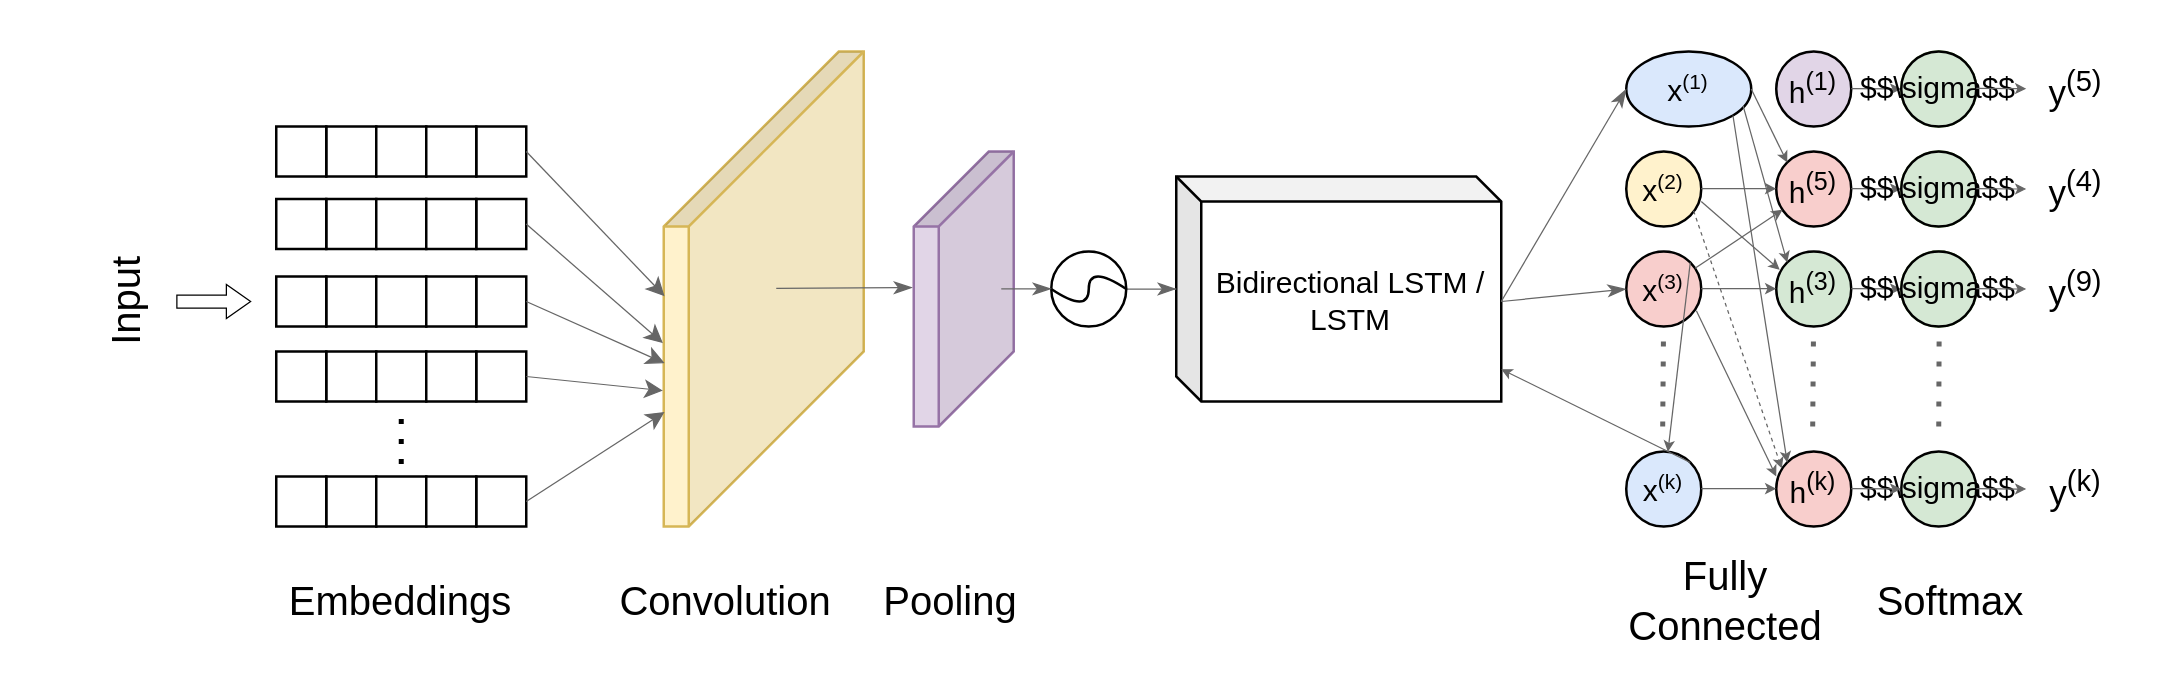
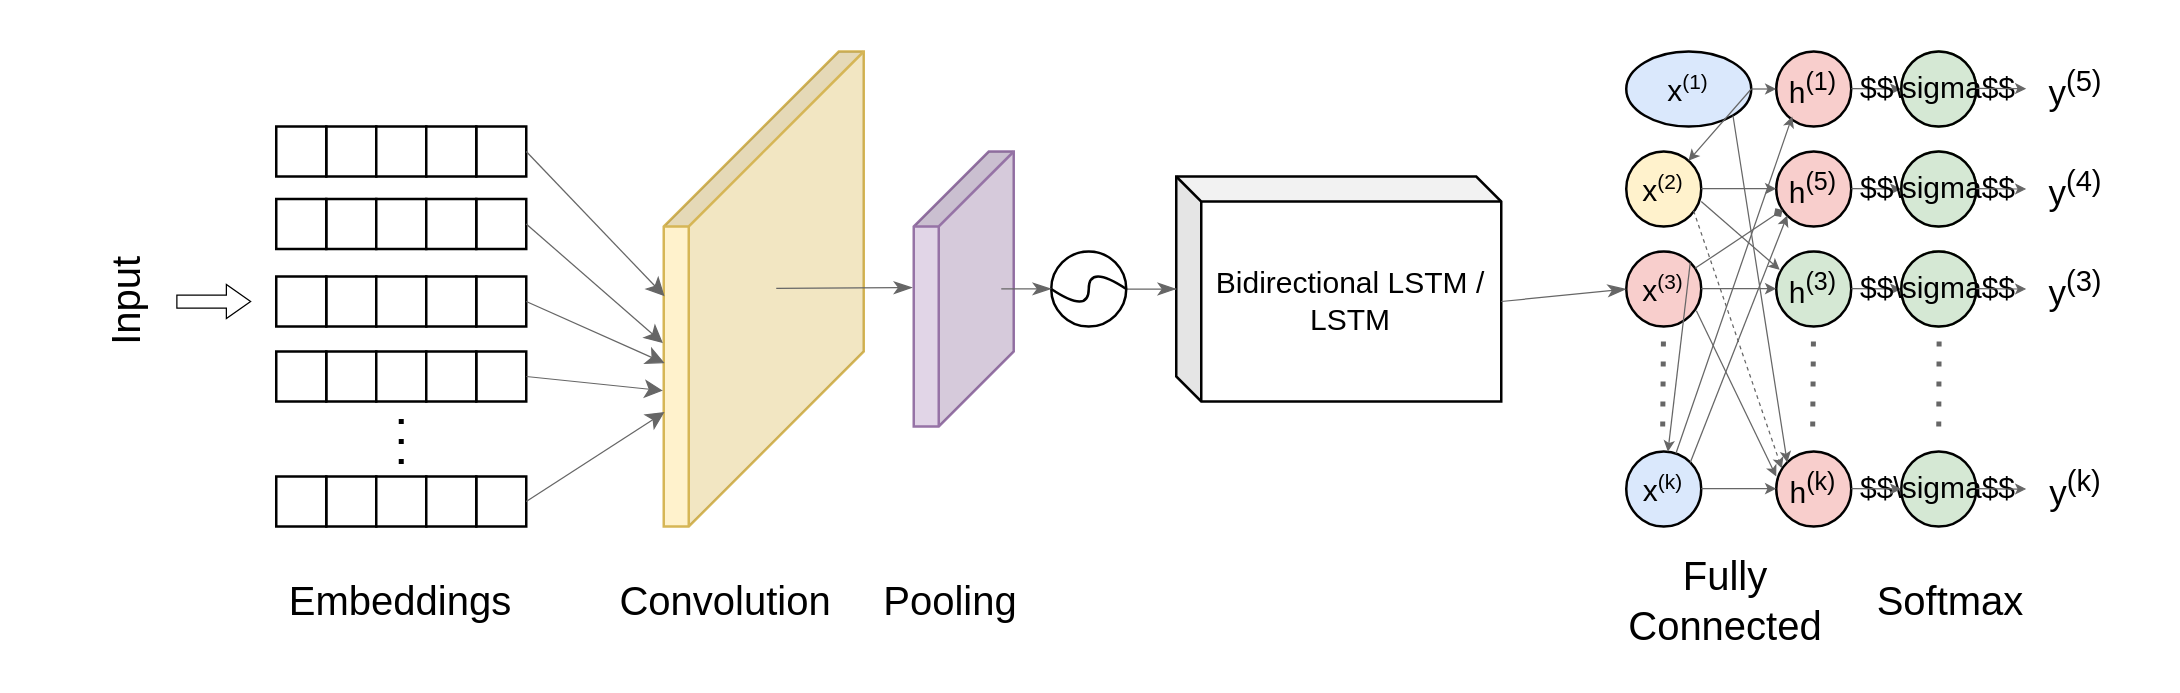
none -> (1762, 89)
(1814, 89) -> (1814, 89)
(1765, 118) -> (1722, 122)
(1754, 143) -> none
(1561, 199) -> none
(1757, 227) -> (1757, 227)
(2076, 289) -> (2076, 289)
none -> (1694, 401)
(1599, 417) -> (1707, 420)
